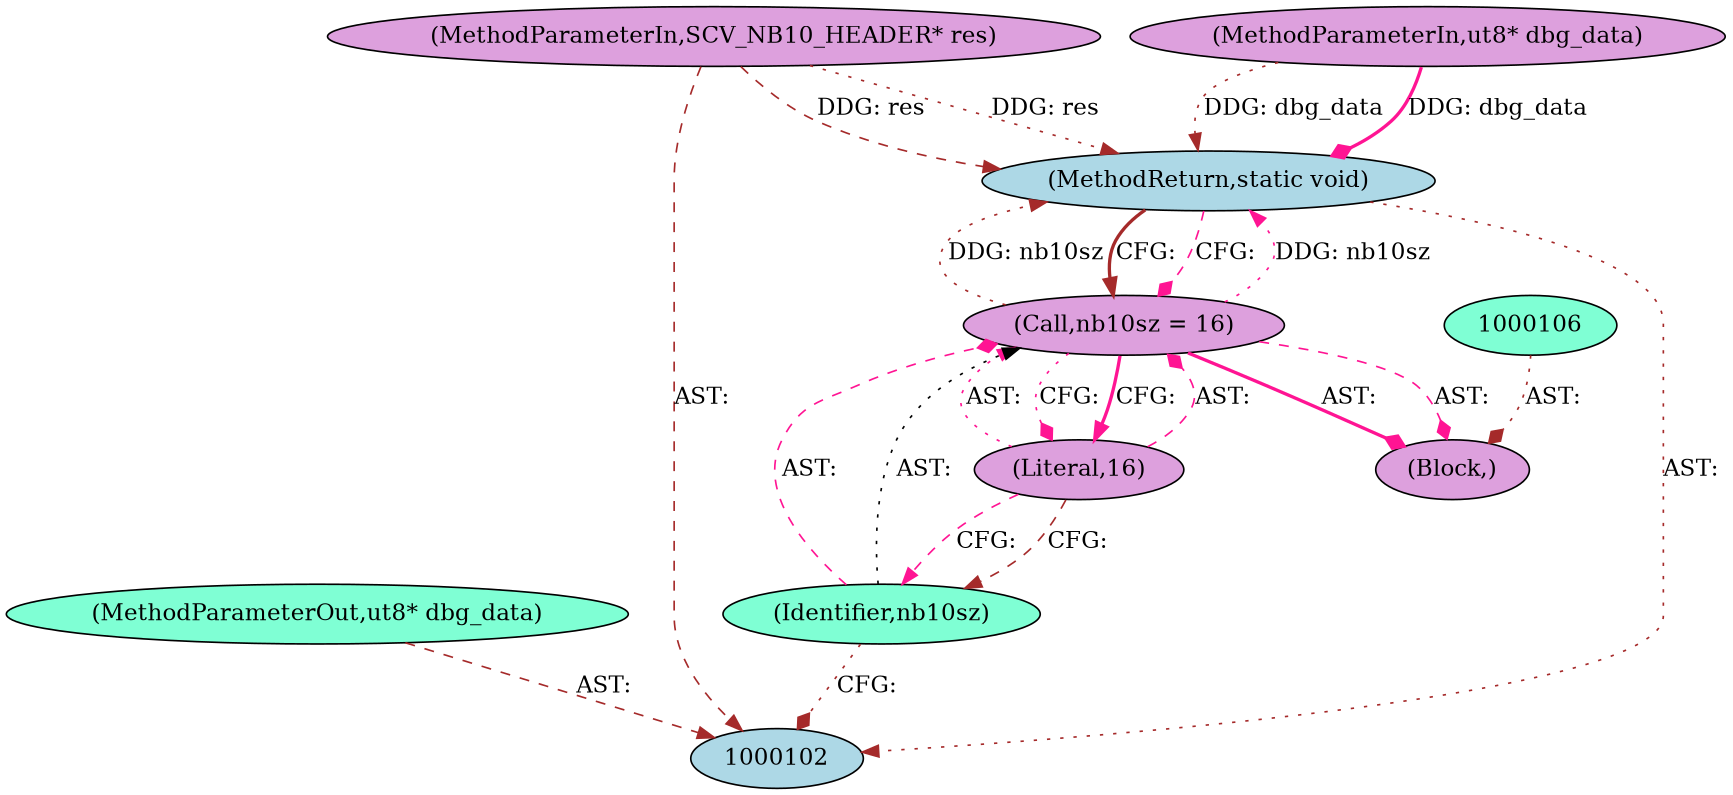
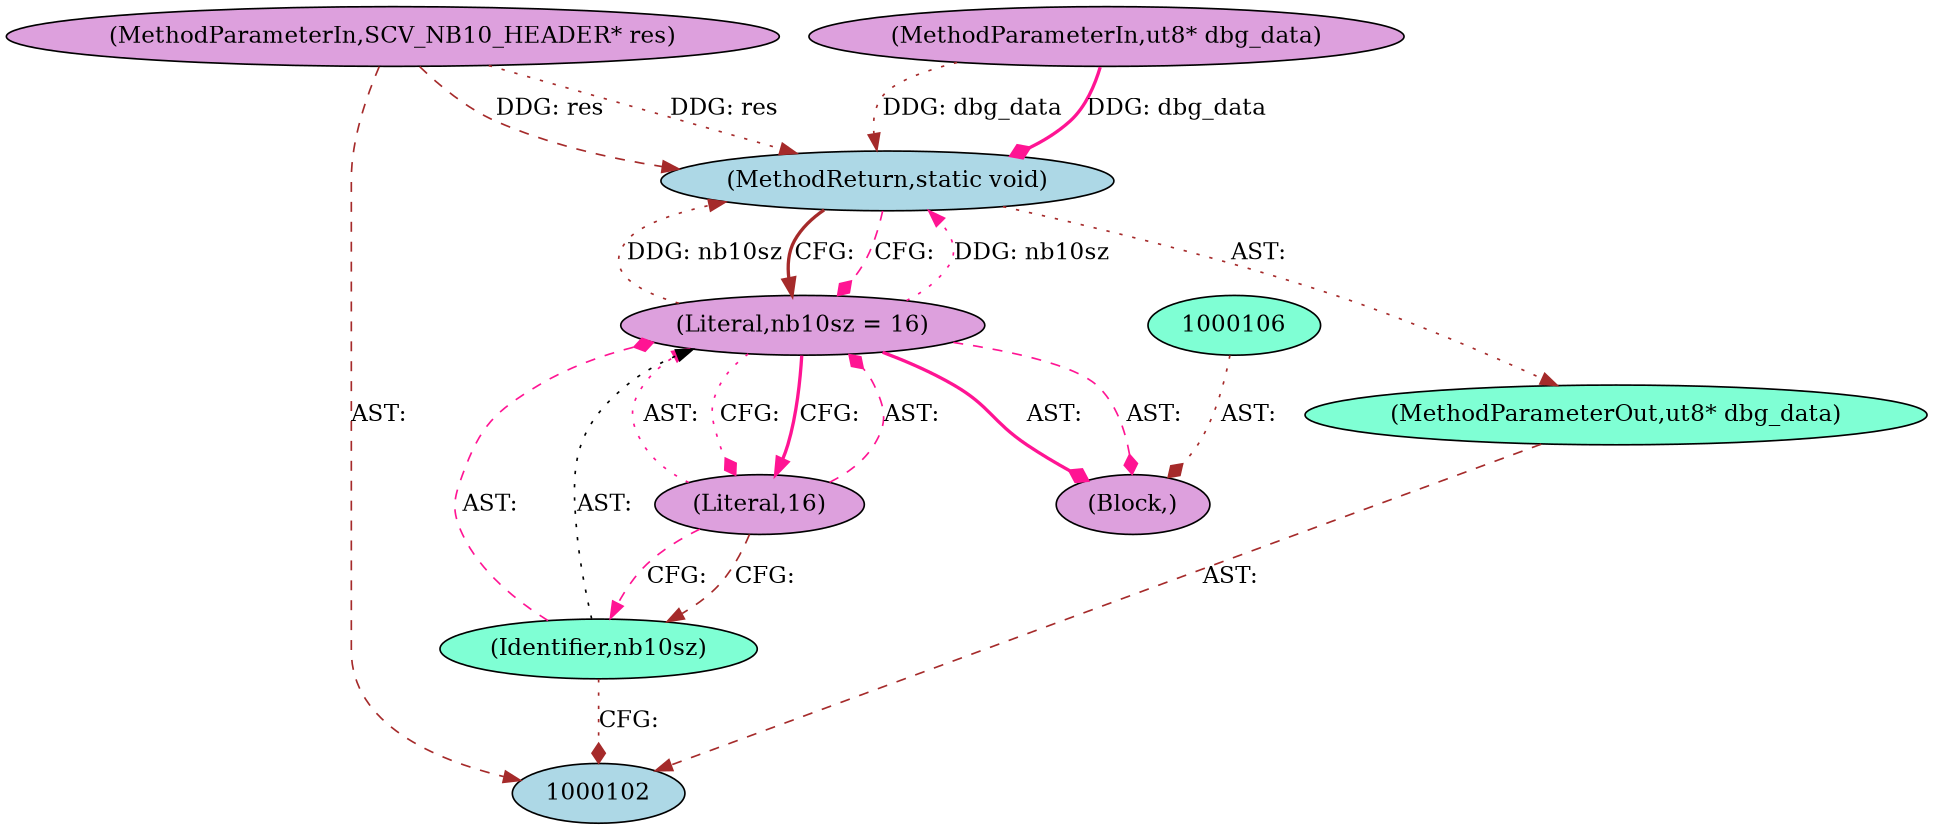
(1124, 325) -> (803, 325)
(1588, 663) -> (1278, 277)
